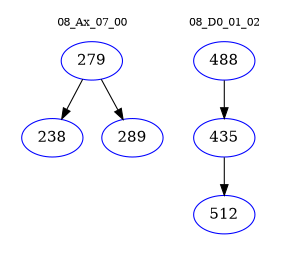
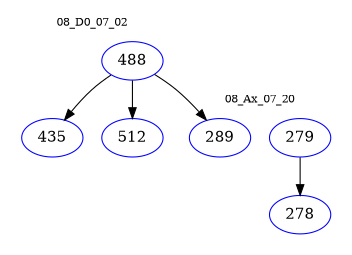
(92, 23) -> (260, 100)
(225, 23) -> (92, 23)
(110, 95) -> (188, 100)
(52, 138) -> (300, 215)
(224, 171) -> (132, 94)
